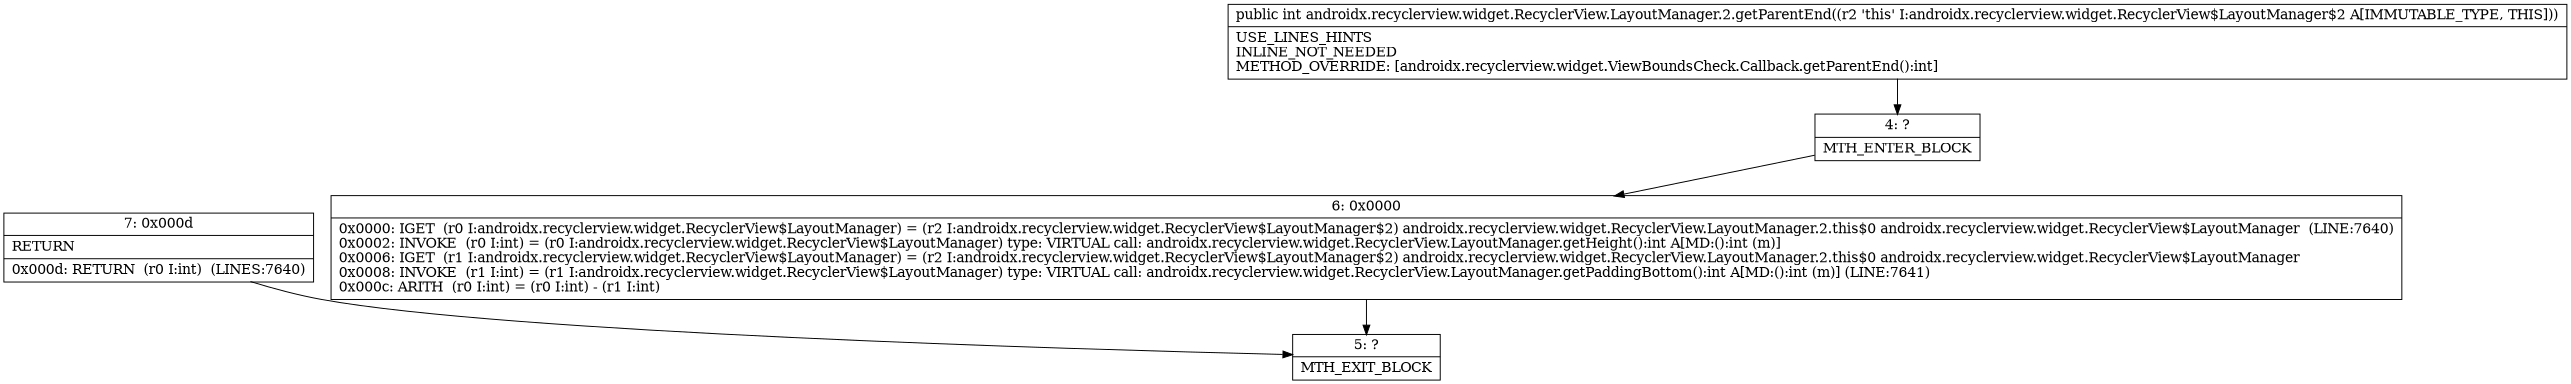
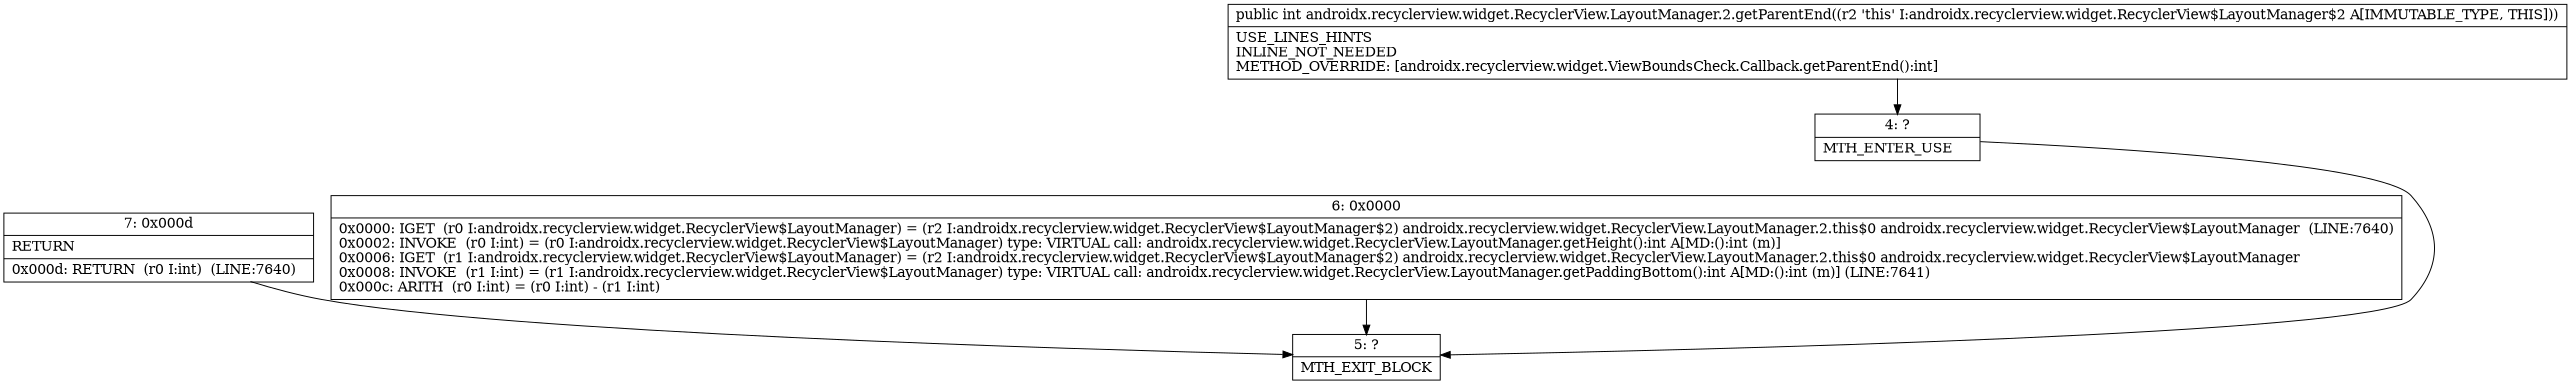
(1897, 149) -> (1888, 149)
(1719, 175) -> (2208, 327)
(159, 270) -> (154, 270)
